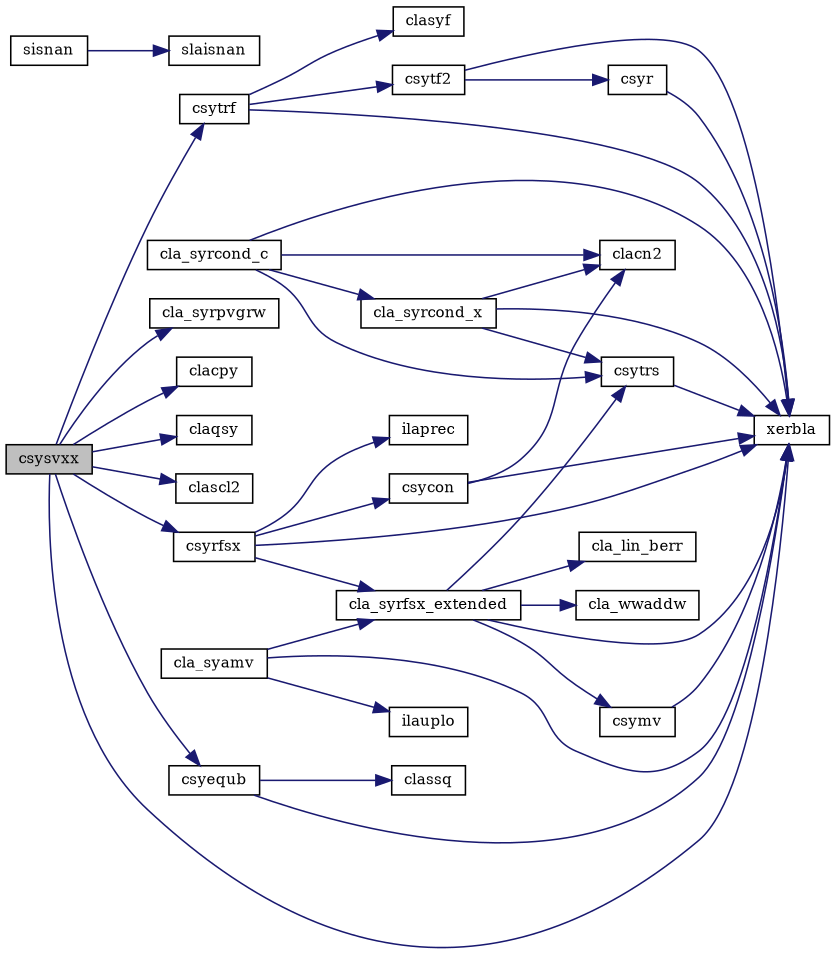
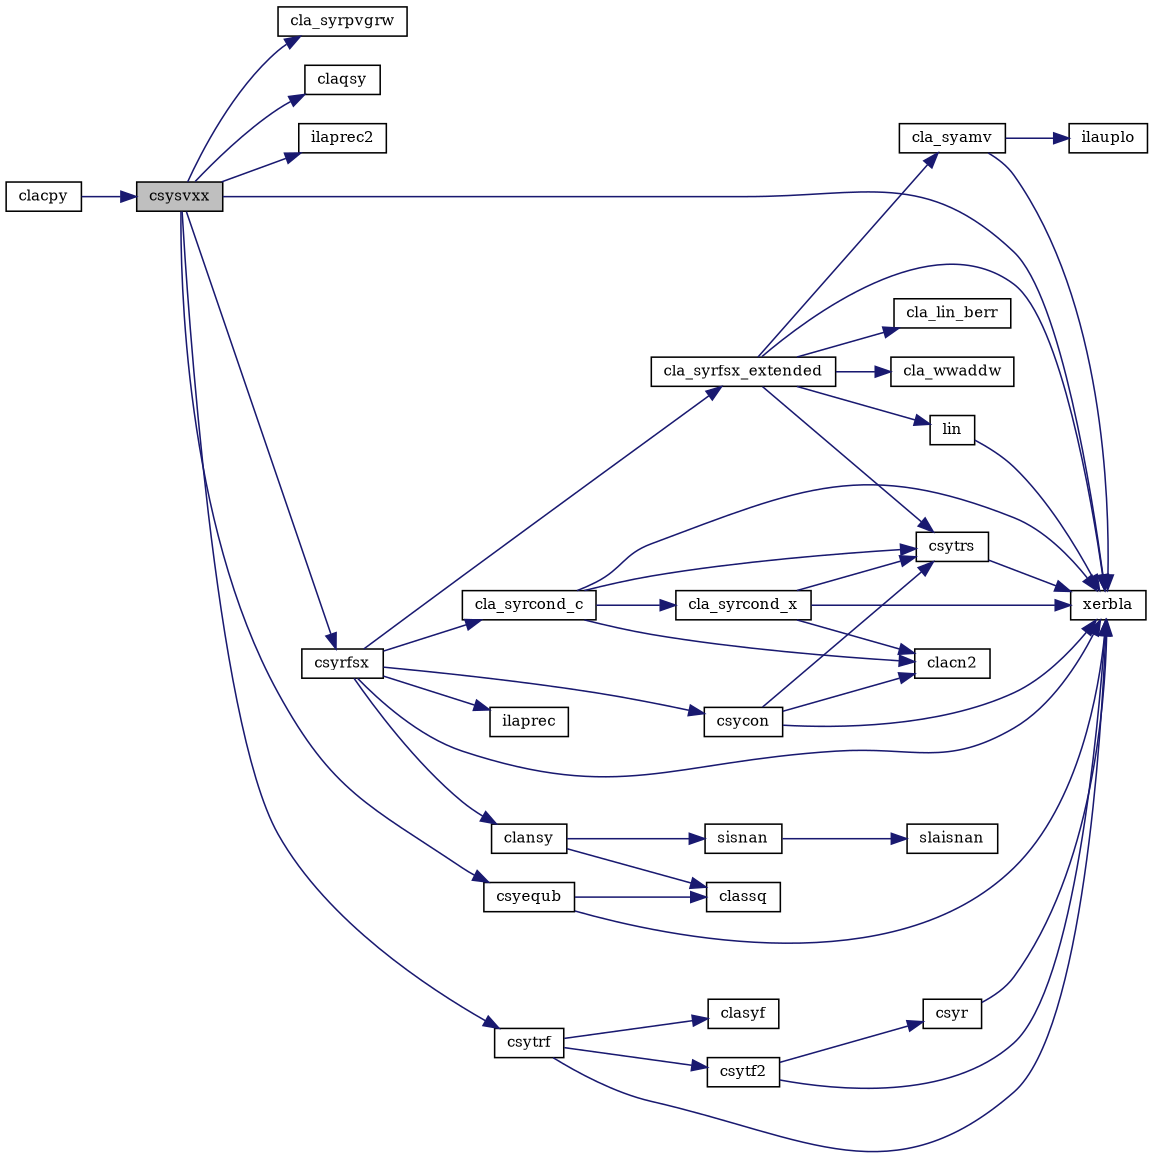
(118, 417) -> (101, 197)
(214, 488) -> (343, 138)
(313, 637) -> (843, 261)
none -> (425, 638)
none -> (838, 643)
(637, 722) -> (952, 430)
none -> (529, 839)
